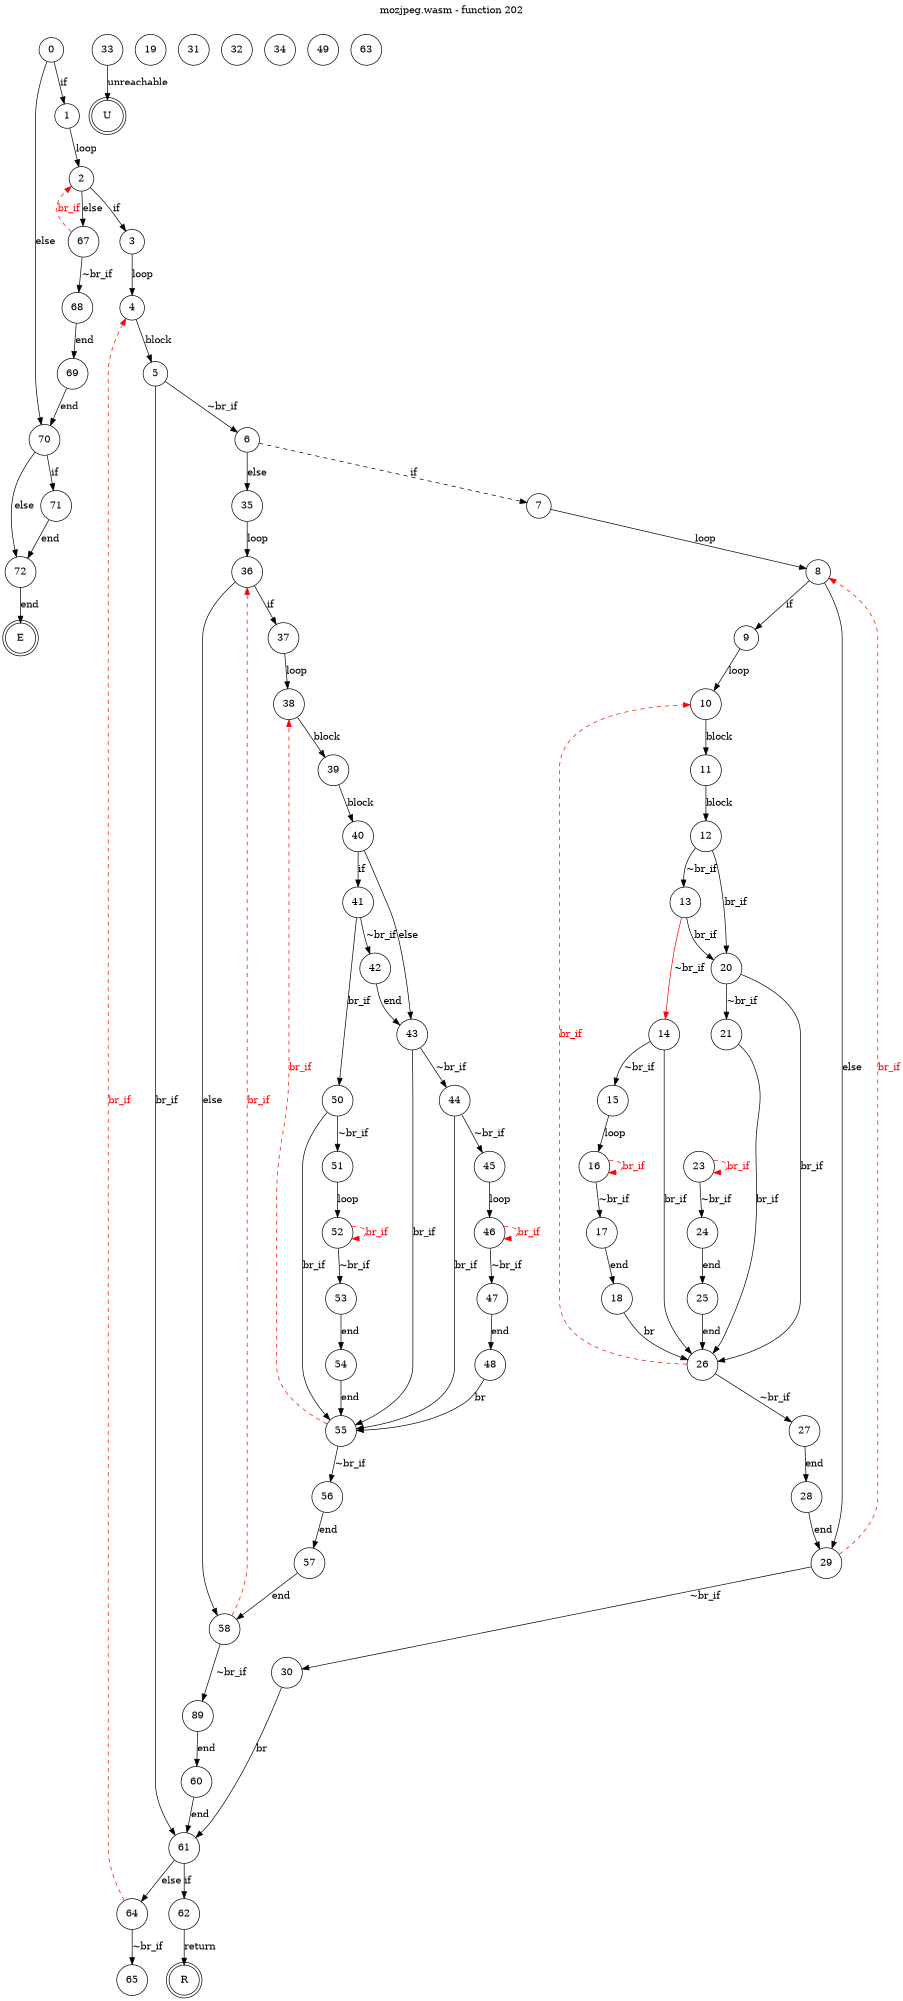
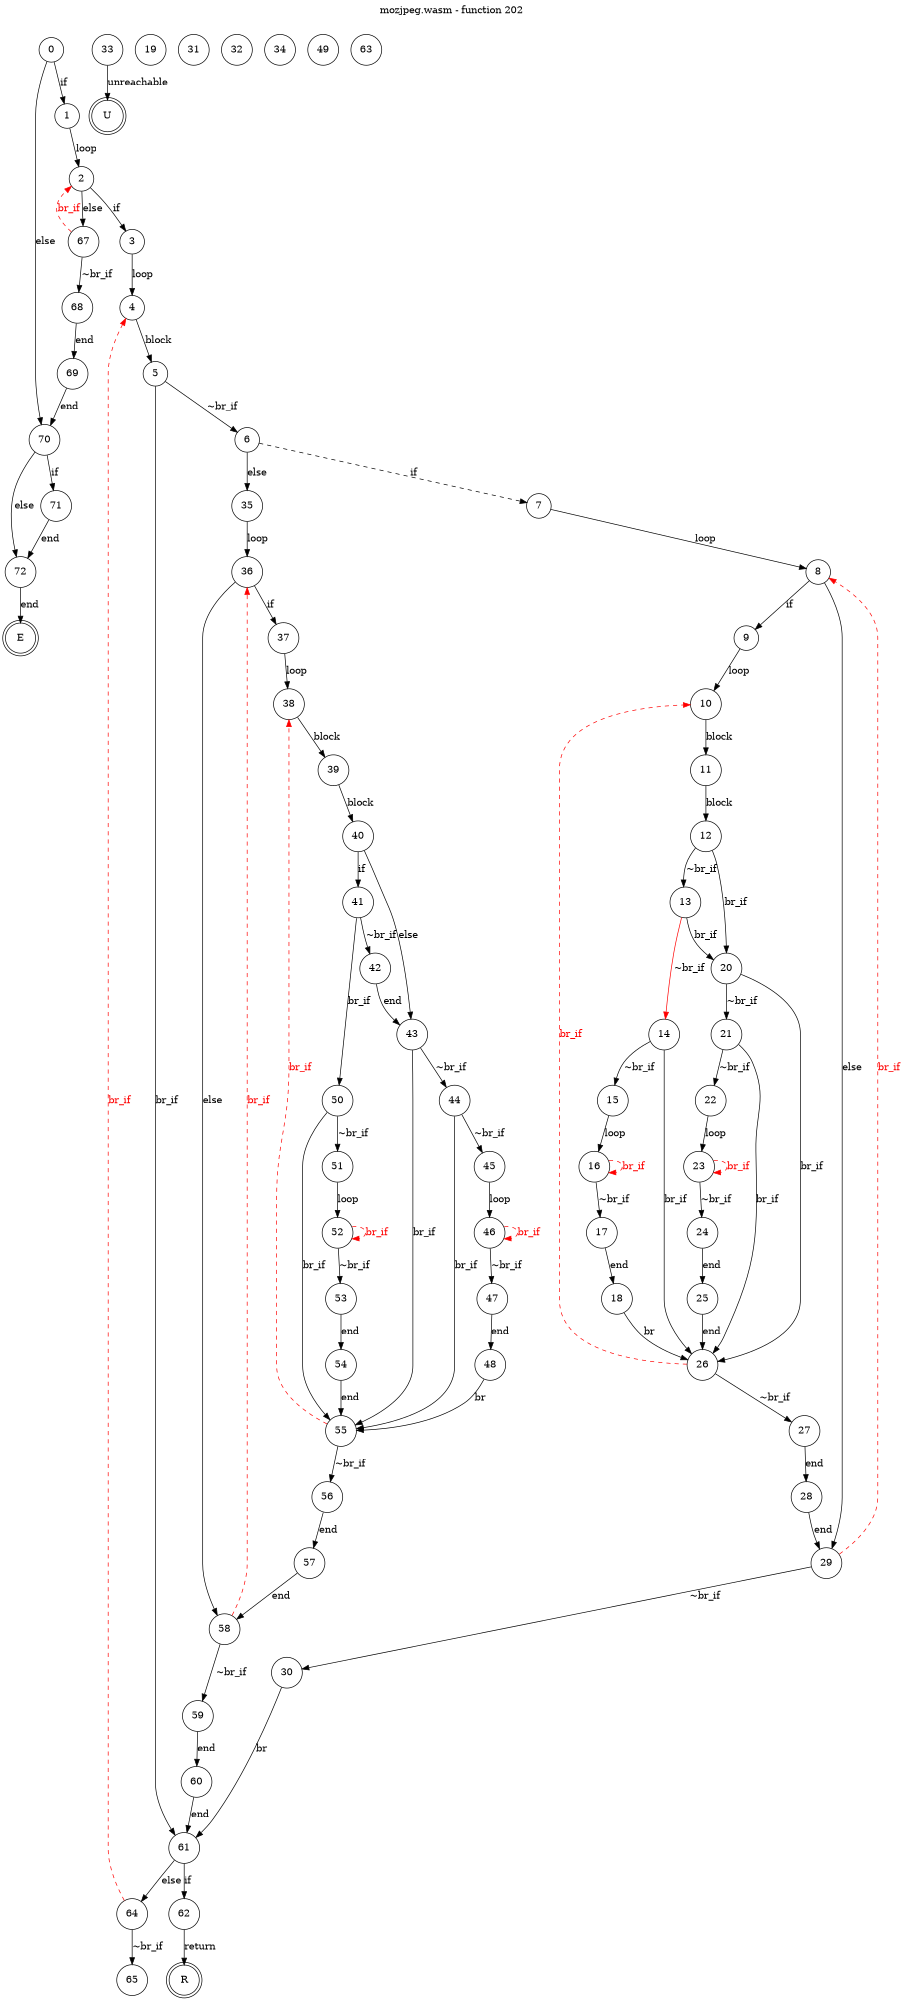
none -> (711, 1101)
(198, 1716) -> (198, 1716)
